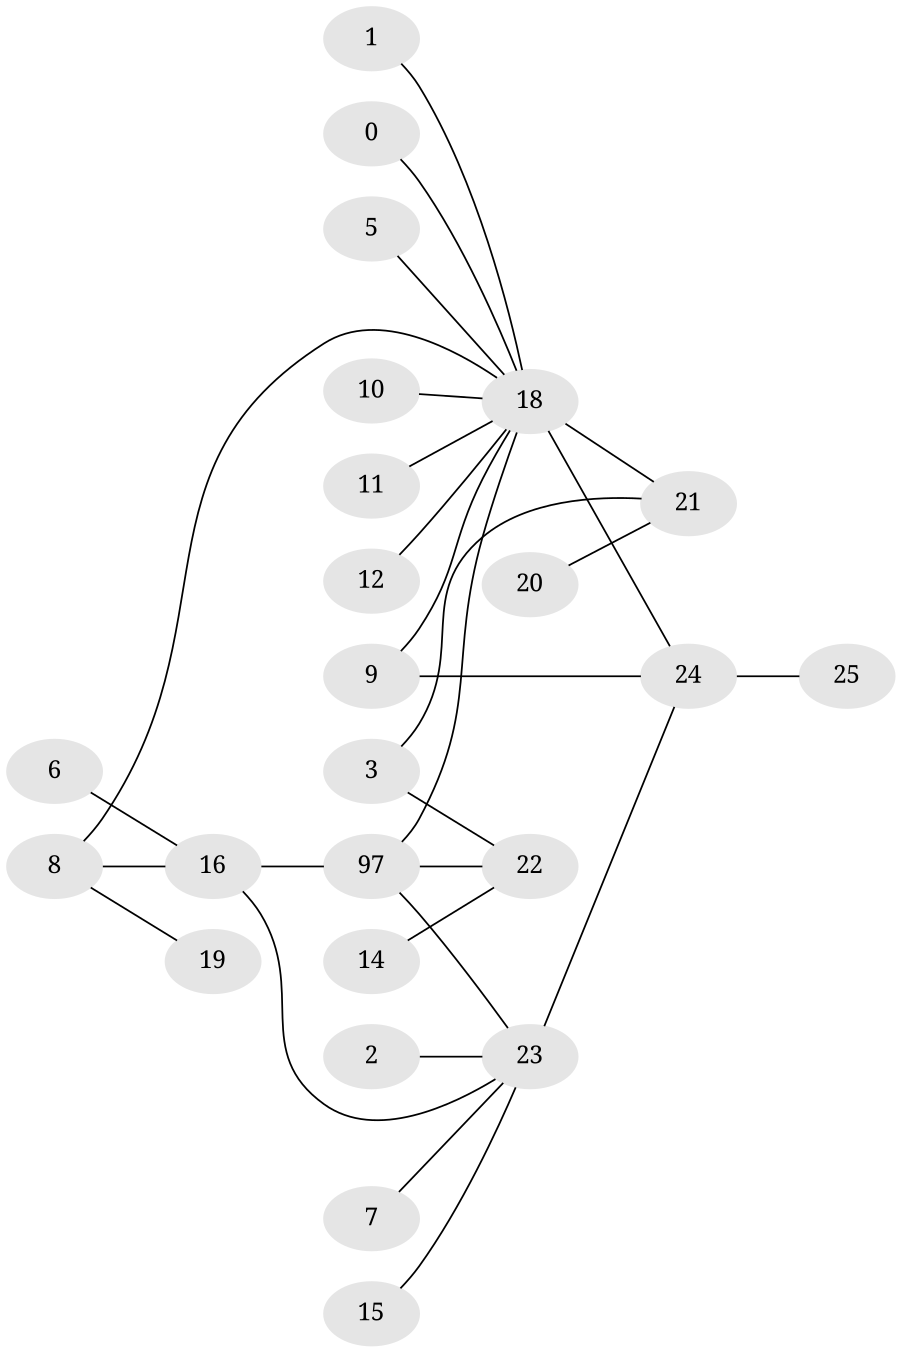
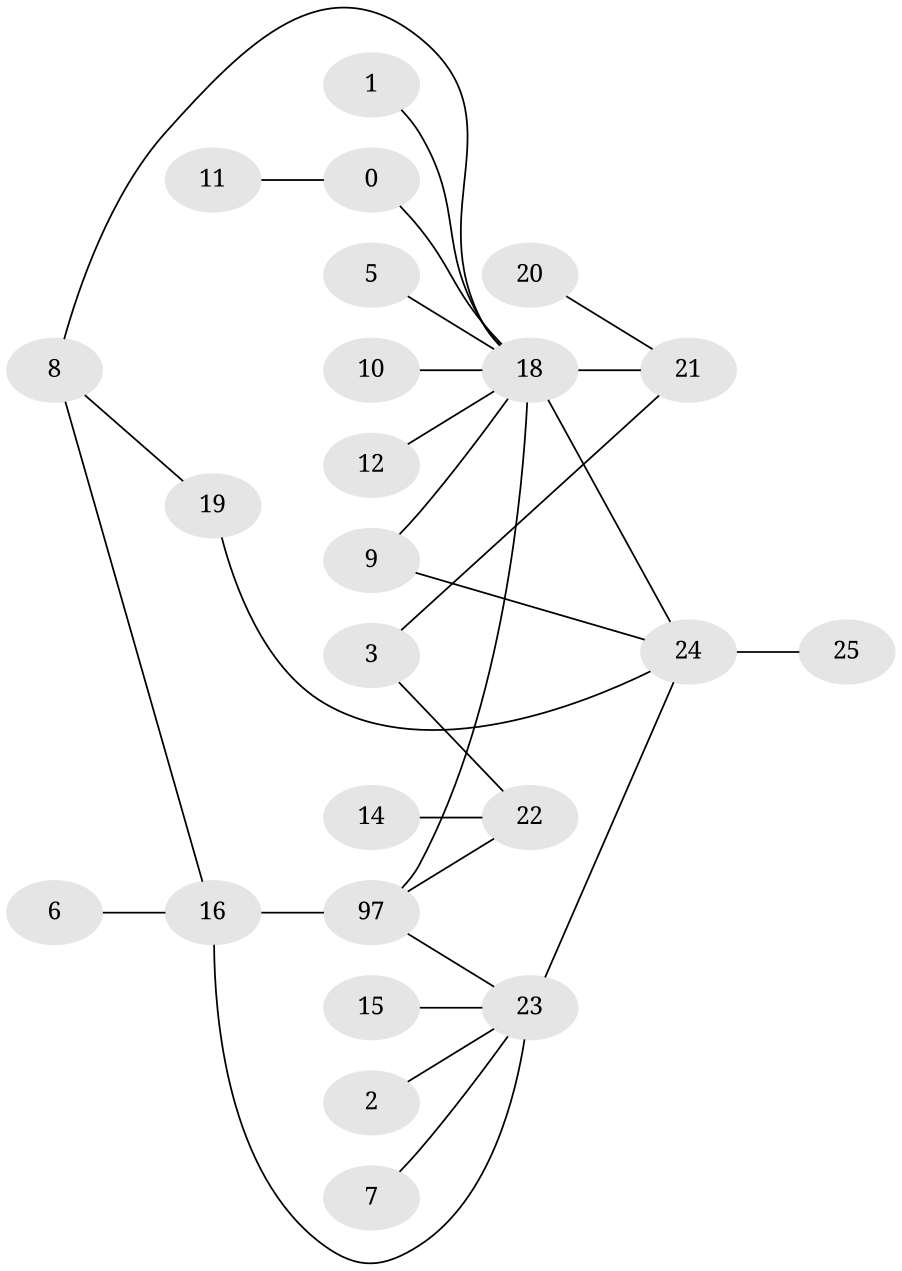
(451, 444) -> (293, 180)
none -> (390, 726)
